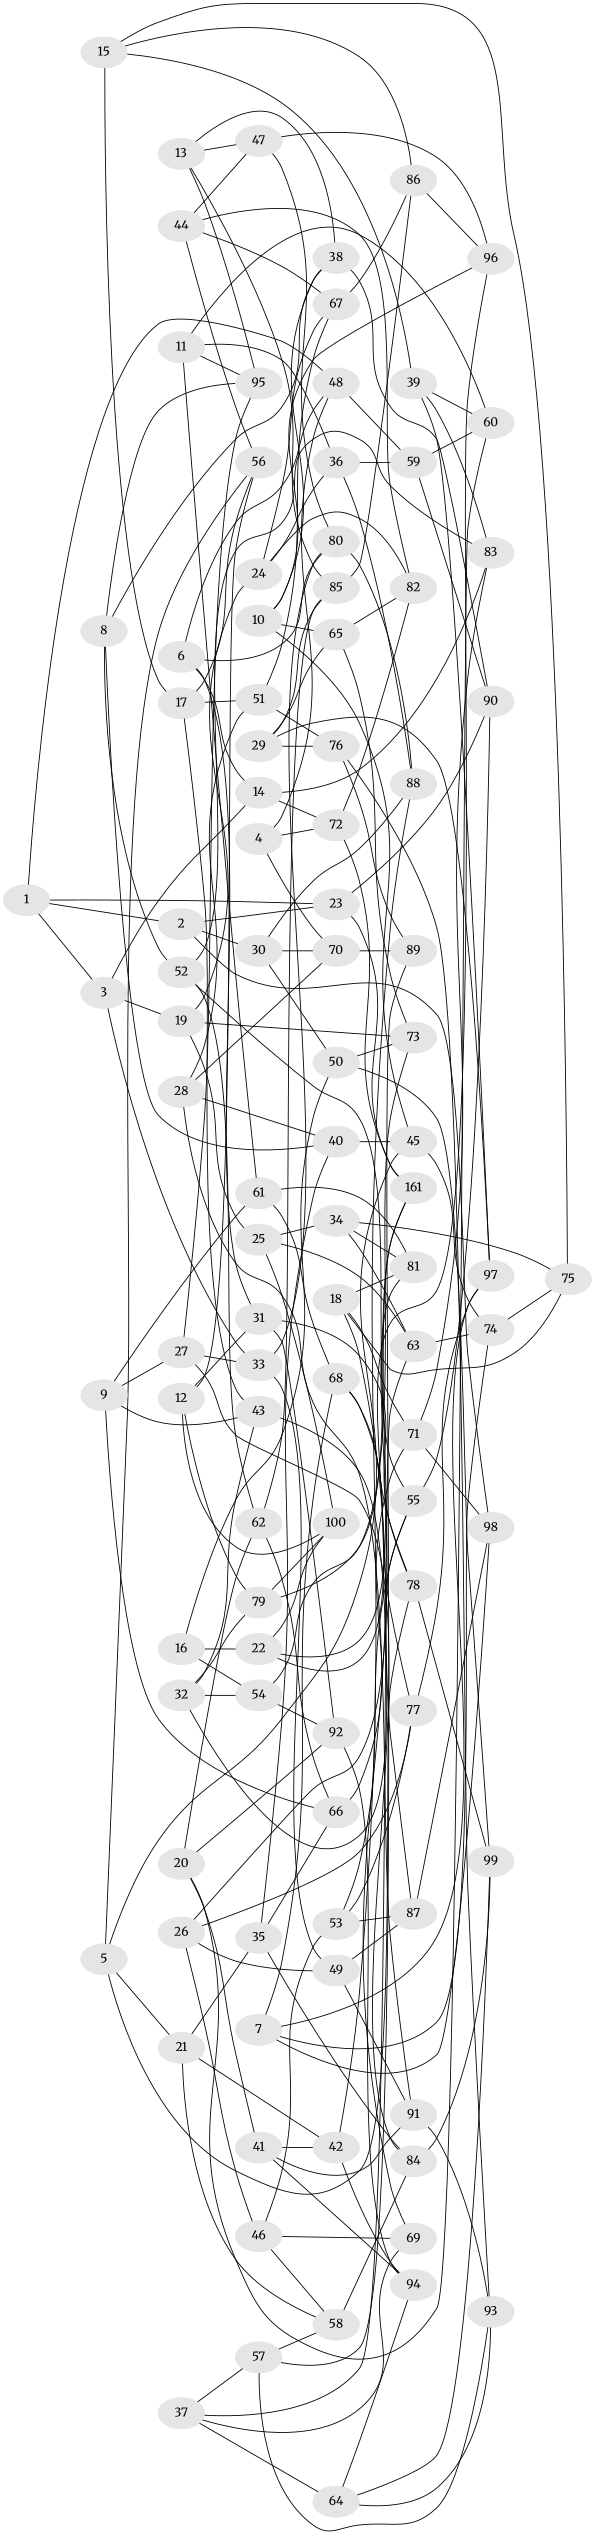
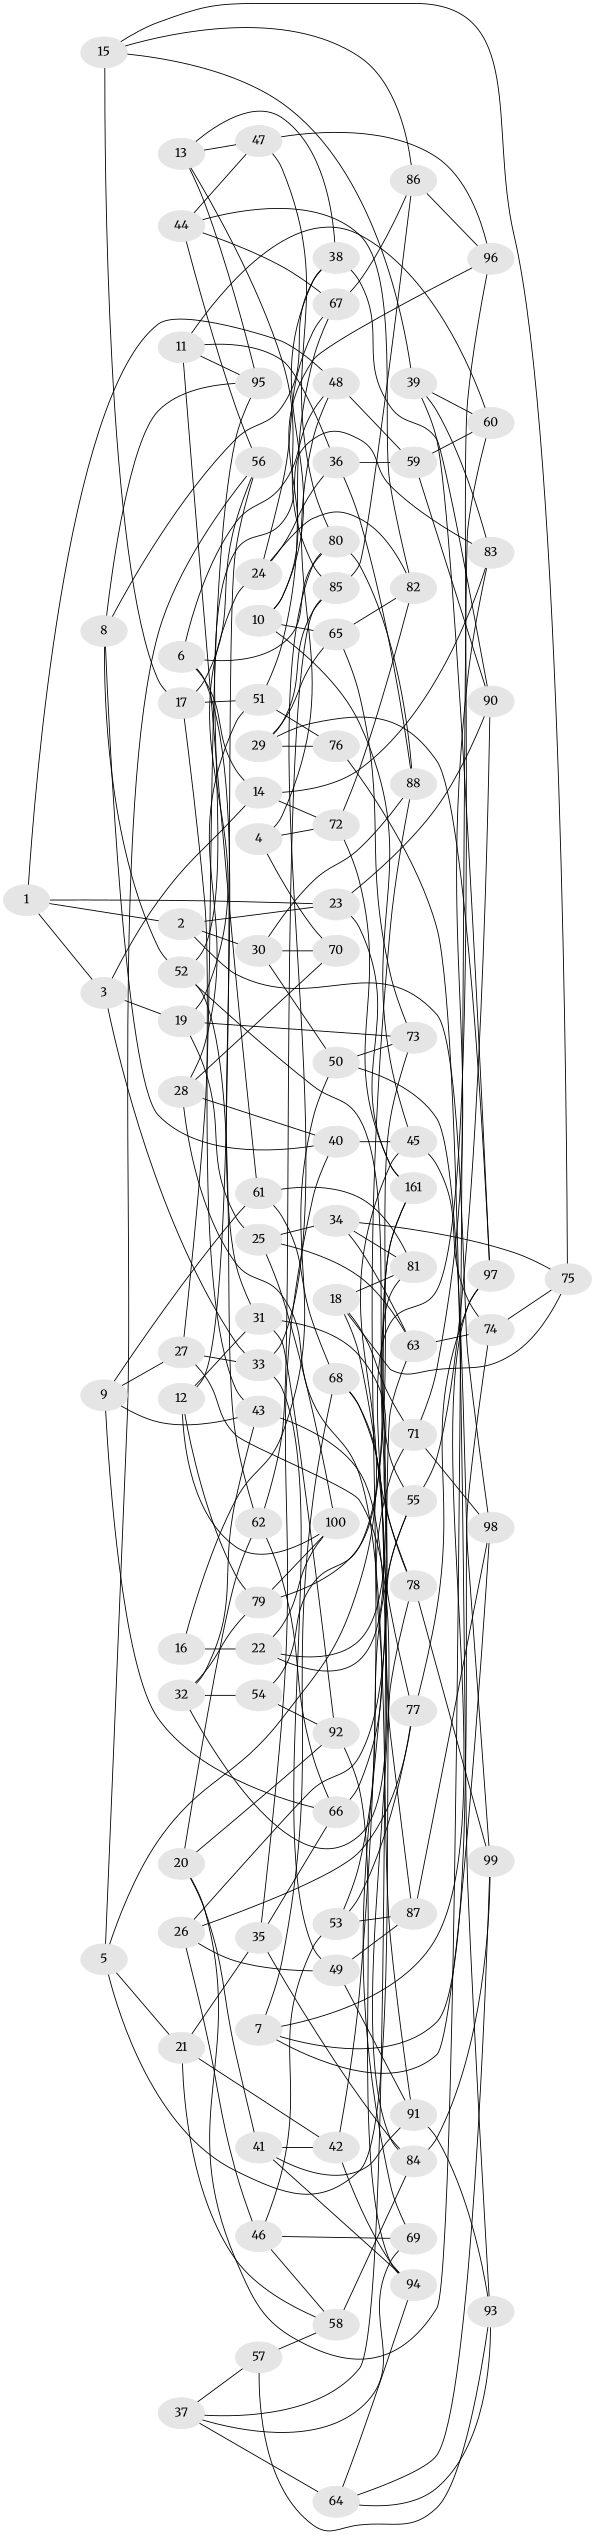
(414, 951) -> none
(221, 1673) -> none
